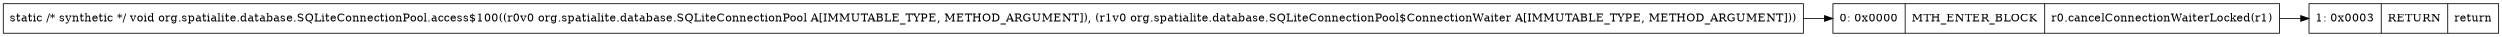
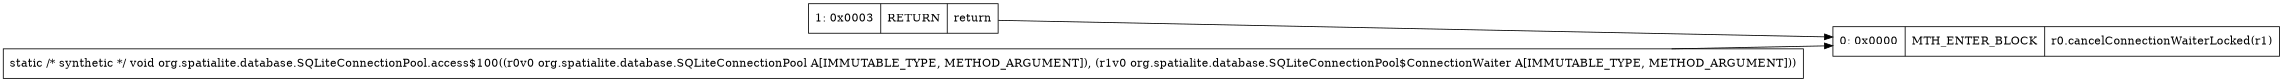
(2290, 18) -> (1411, 29)
